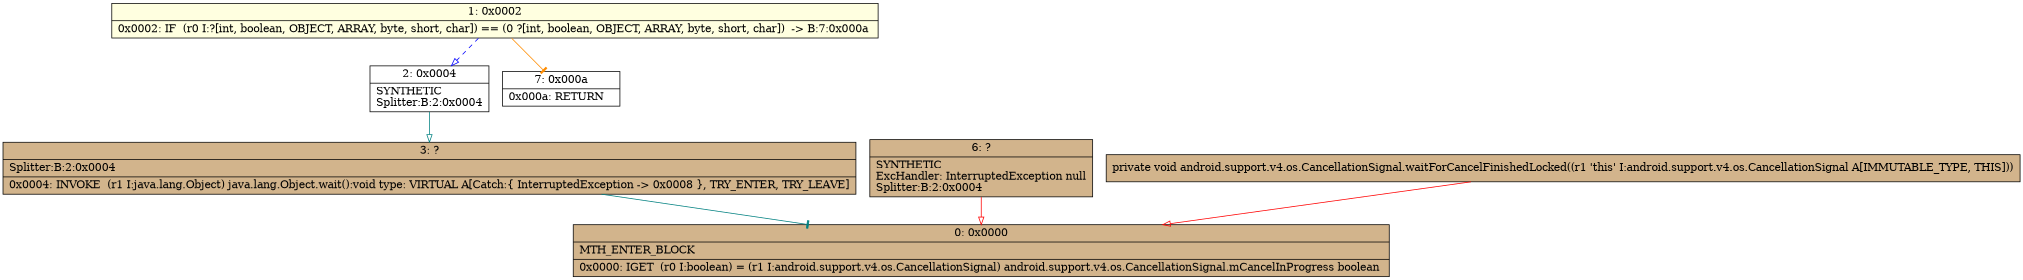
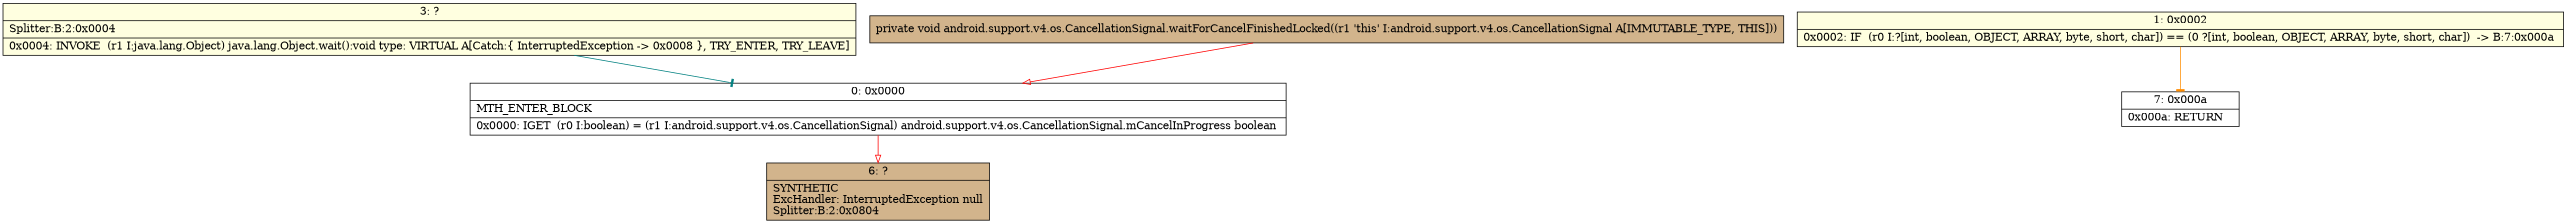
(429, 89) -> none
(429, 168) -> (429, 29)
(929, 188) -> (826, 211)
(981, 207) -> (878, 145)
(981, 251) -> (878, 109)
